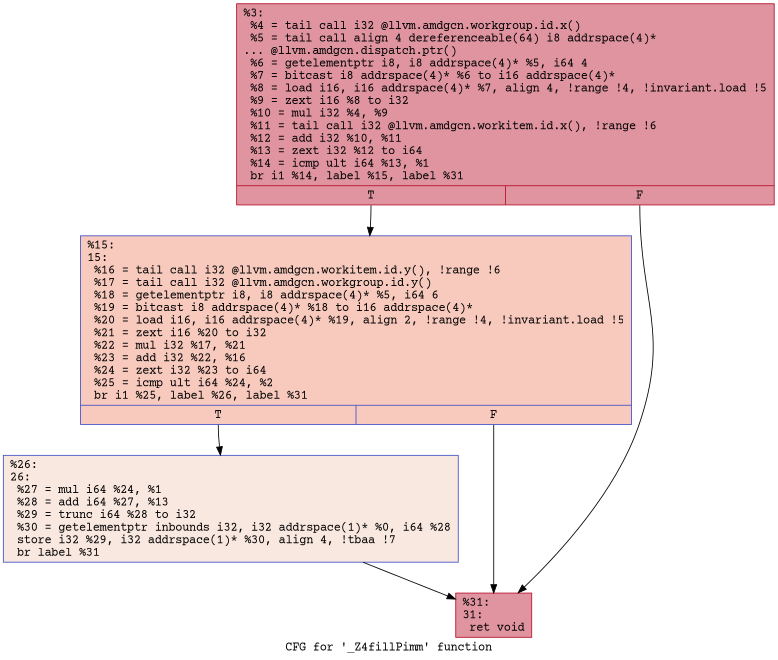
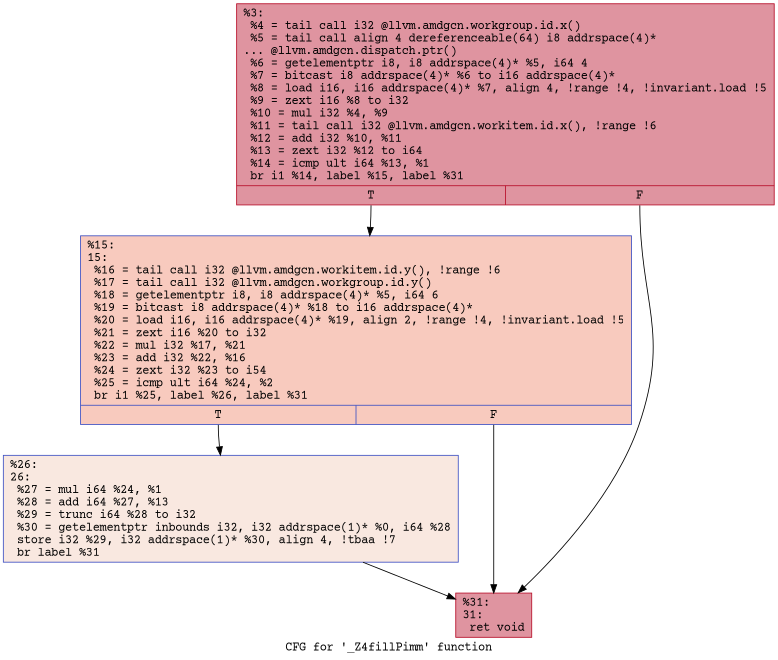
(177, 370) -> (177, 370)
